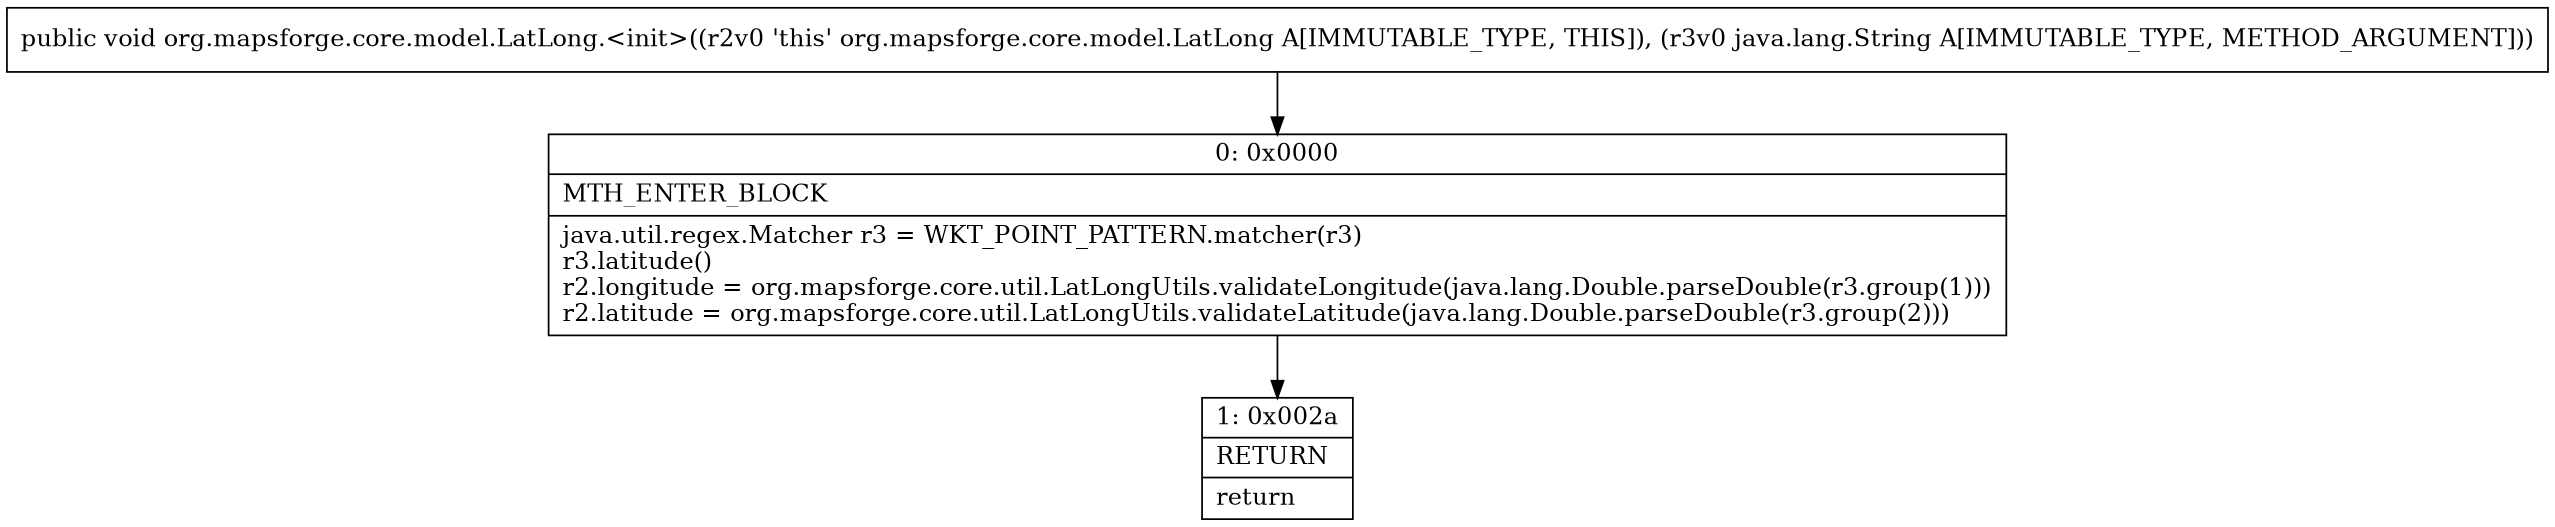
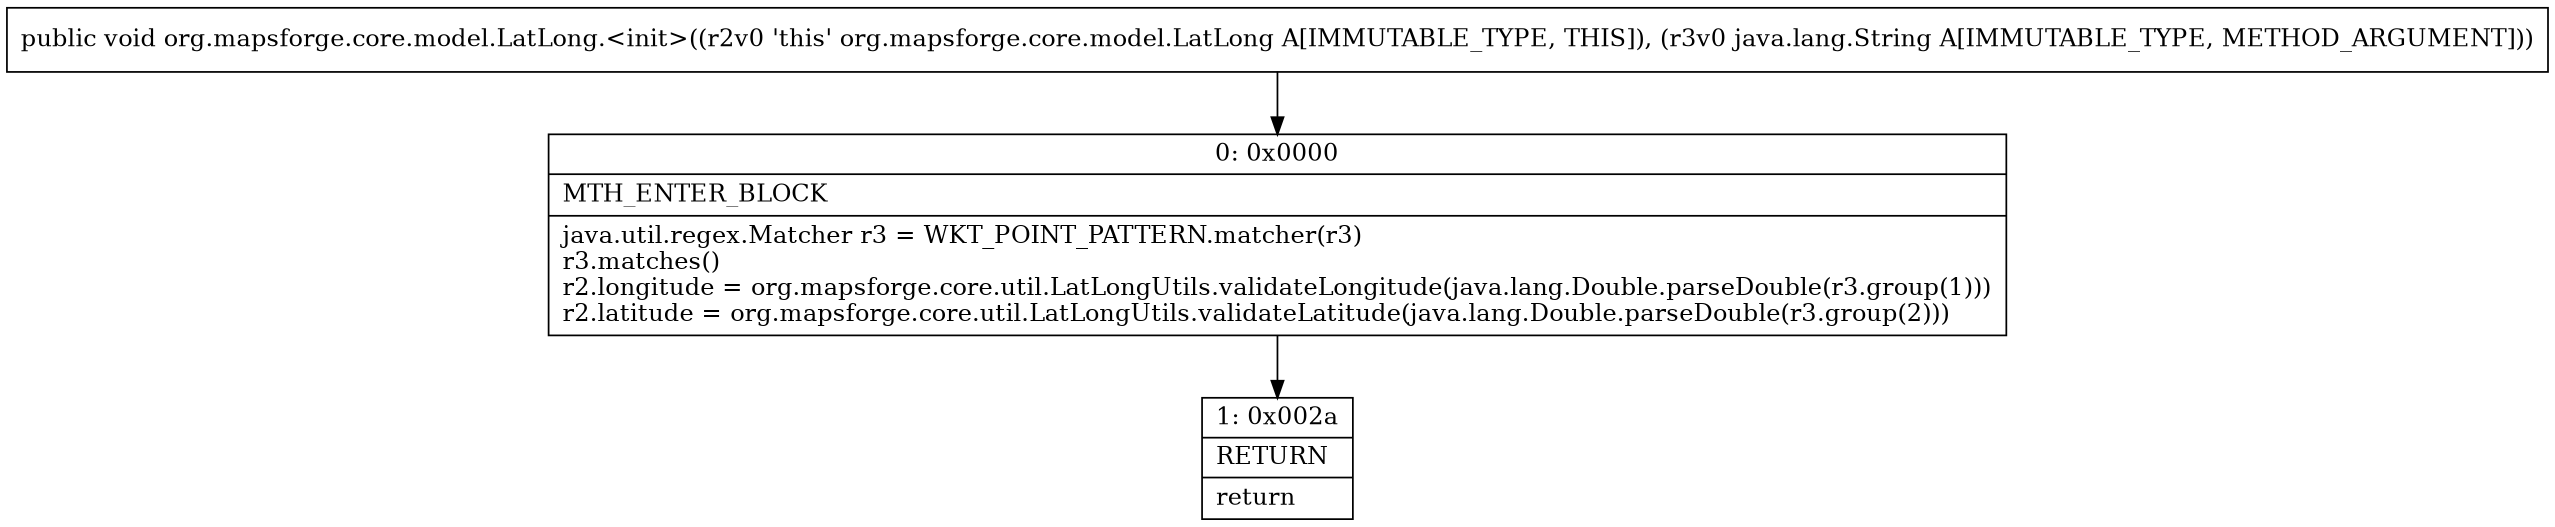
(638, 262) -> (641, 262)
